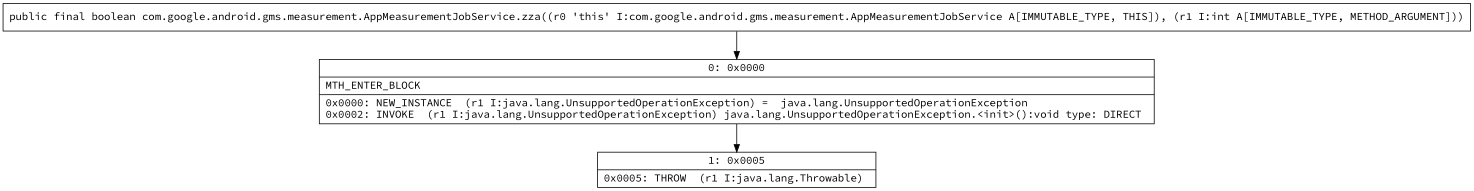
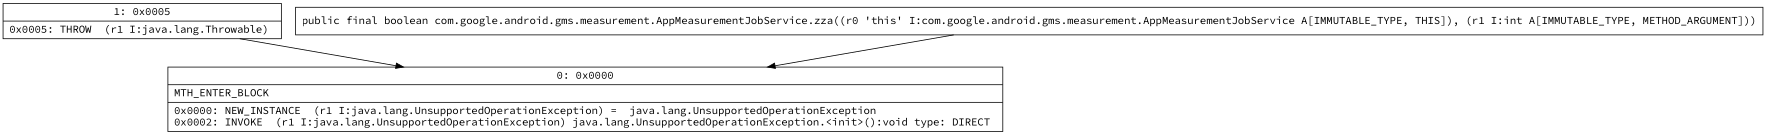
(737, 134) -> (318, 52)
